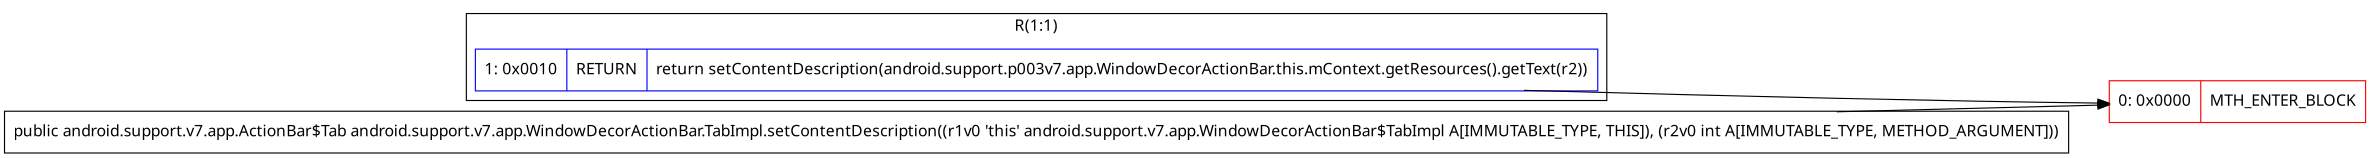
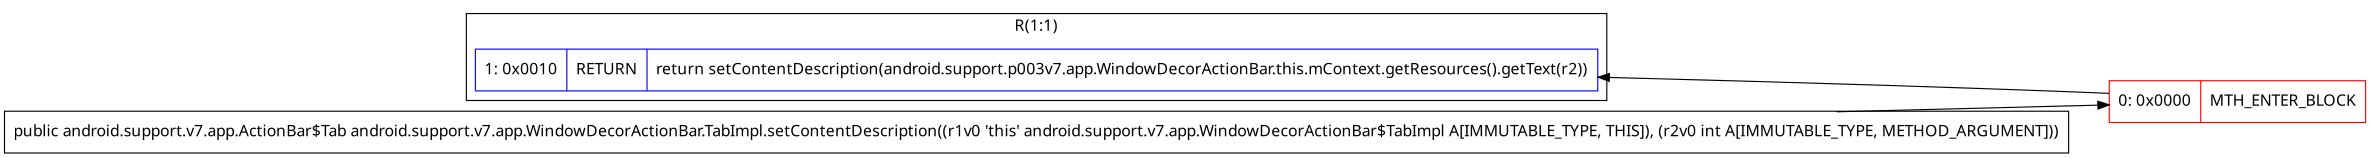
(1811, 98) -> (1859, 85)
